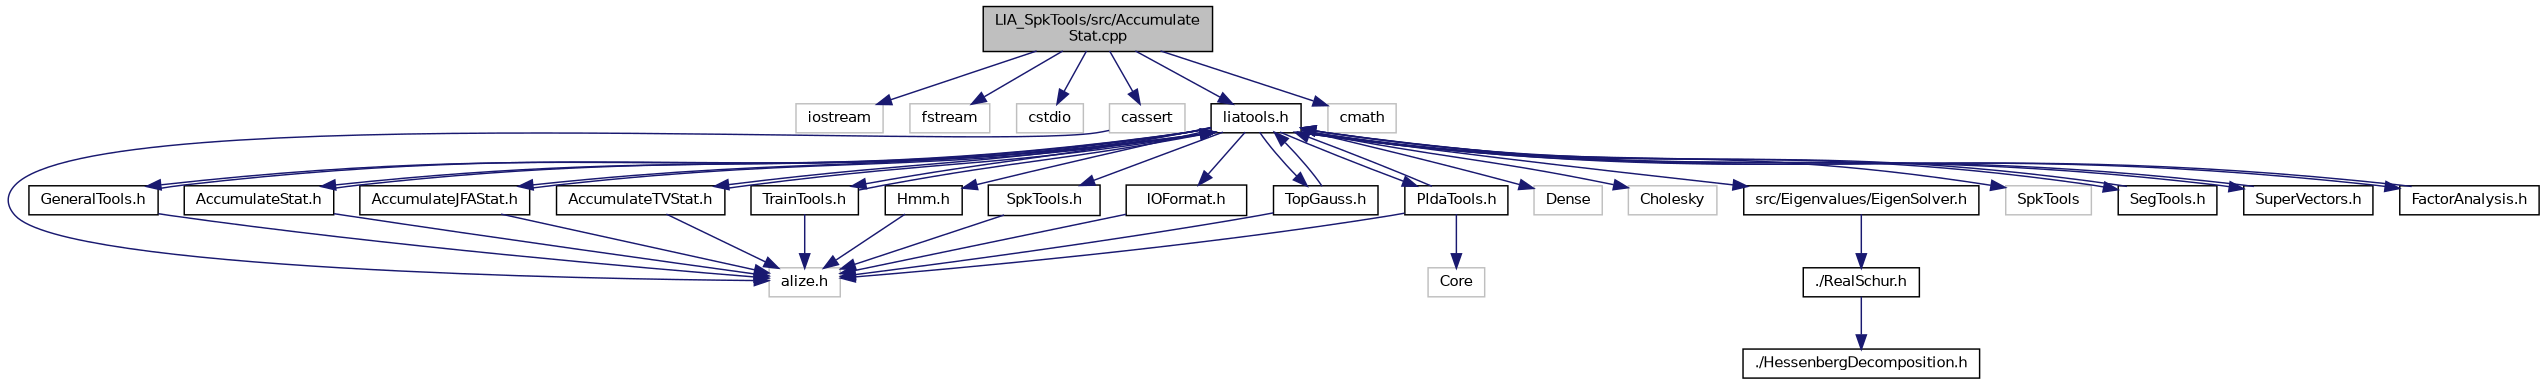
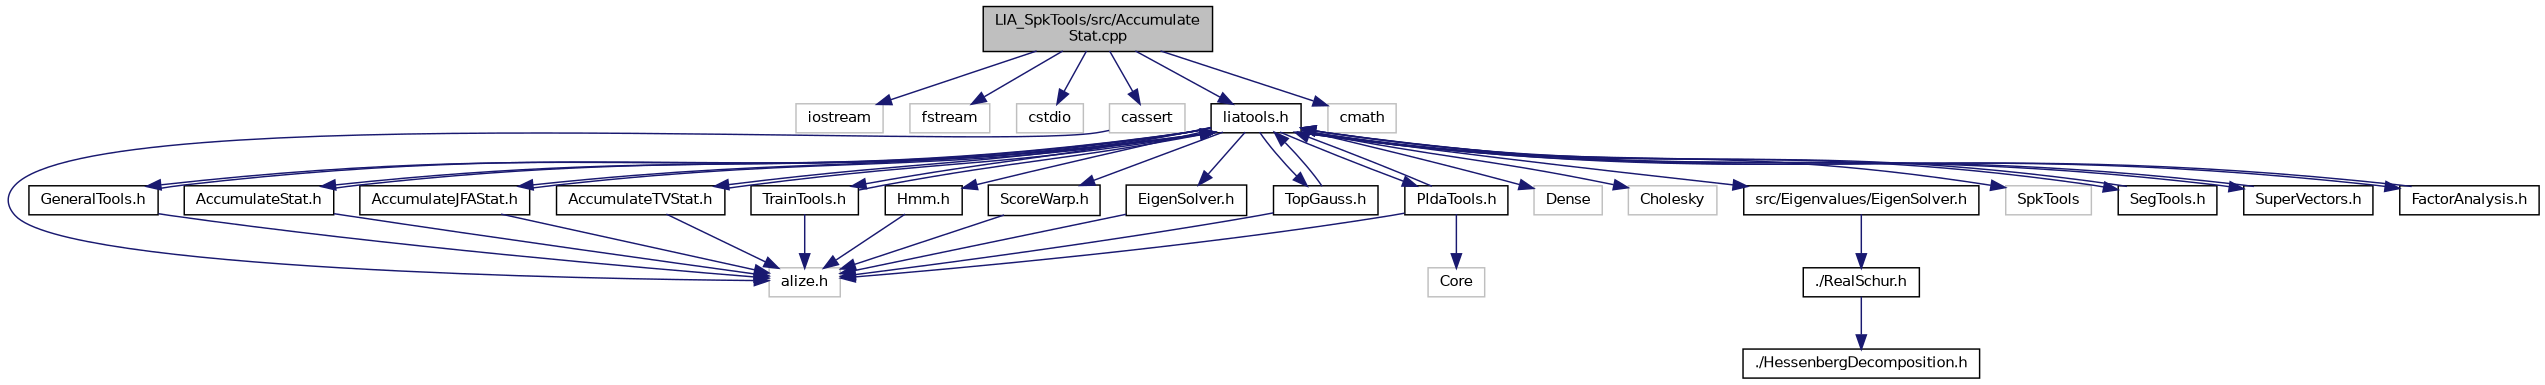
(1044, 200) -> (1044, 200)
(1186, 200) -> (1186, 200)
